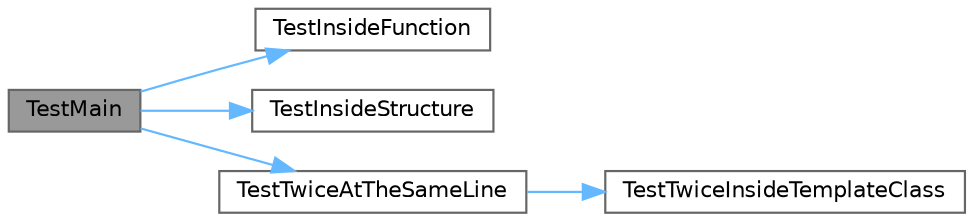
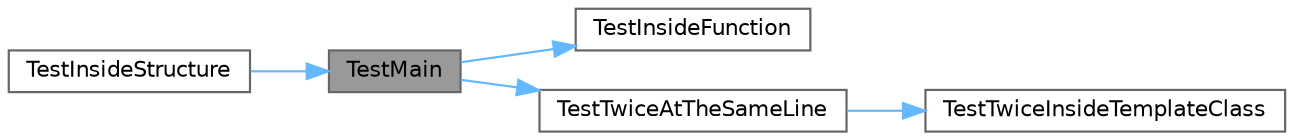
(185, 111) -> (278, 71)
